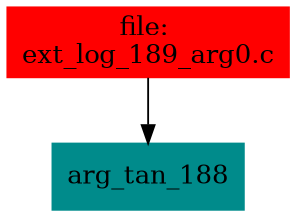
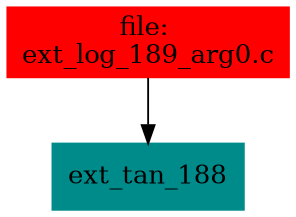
(148, 177) -> (148, 177)
